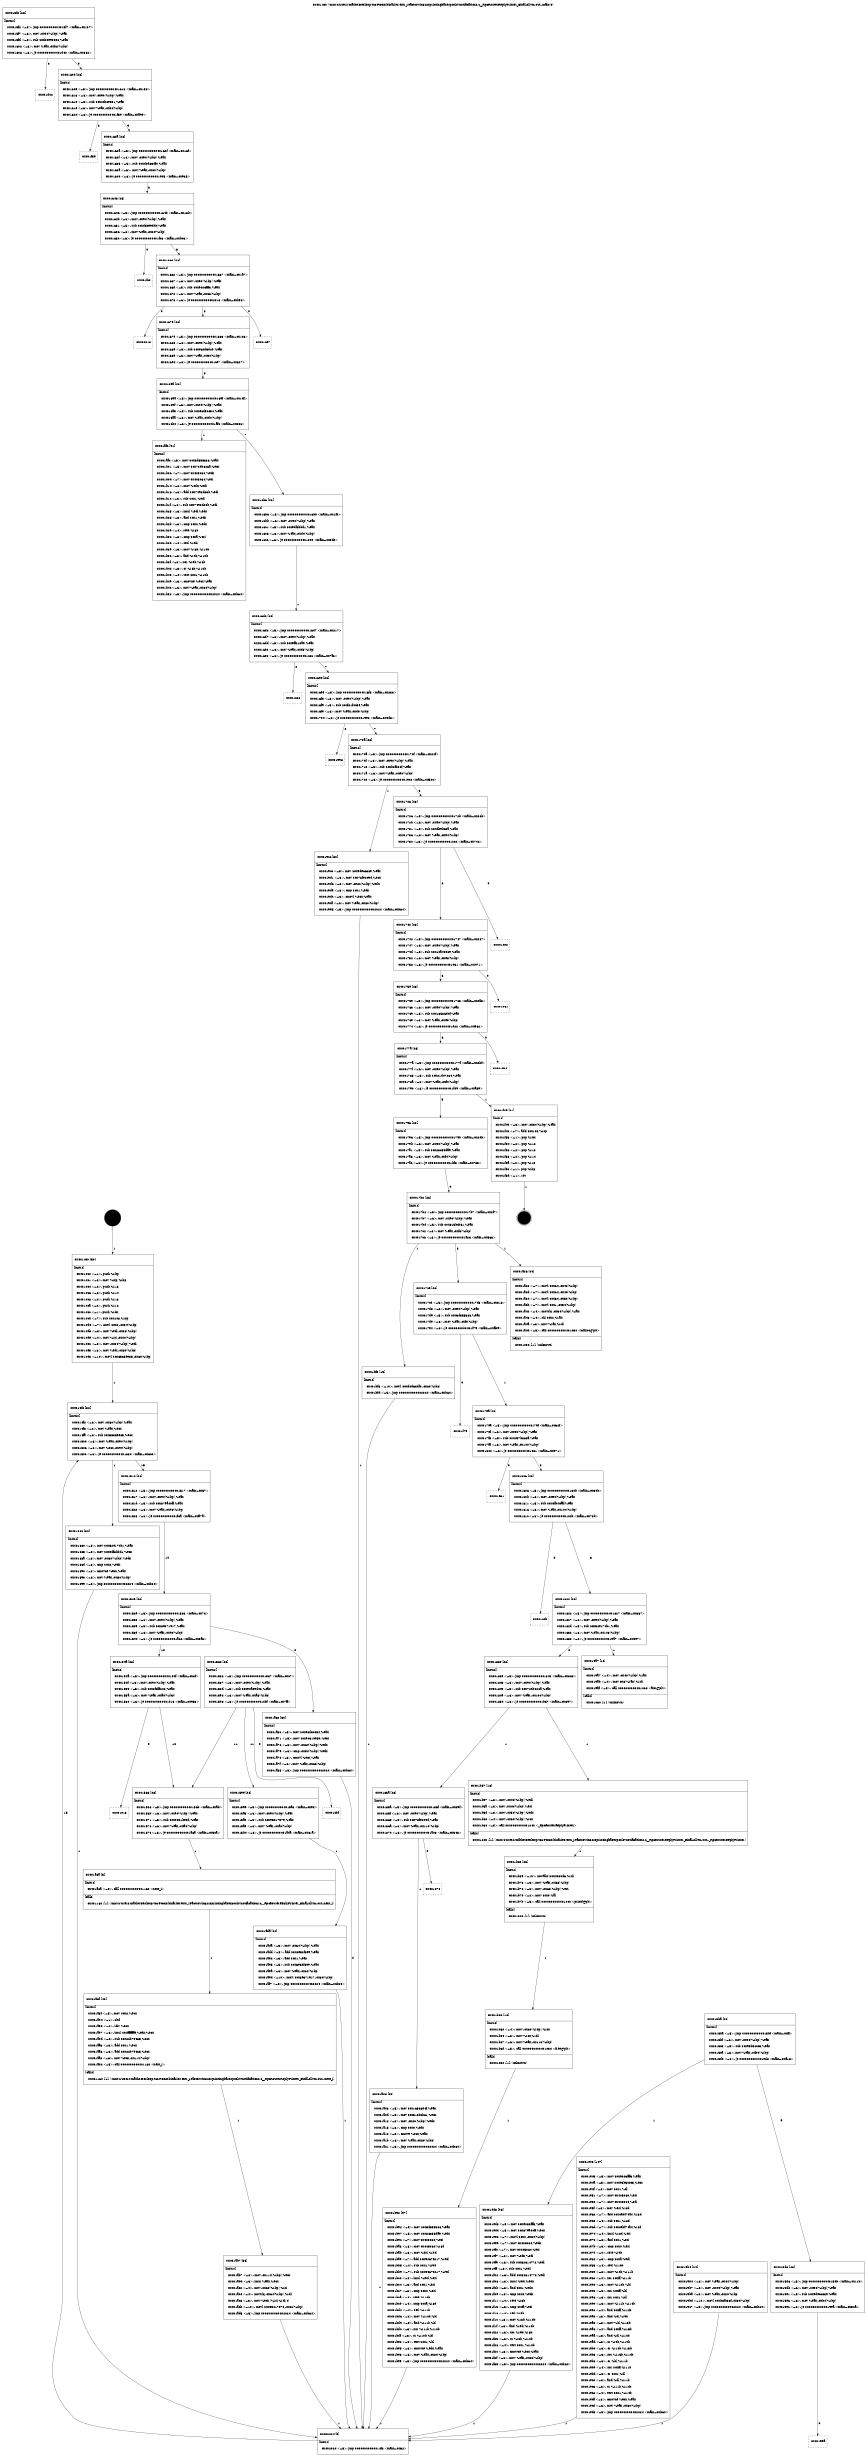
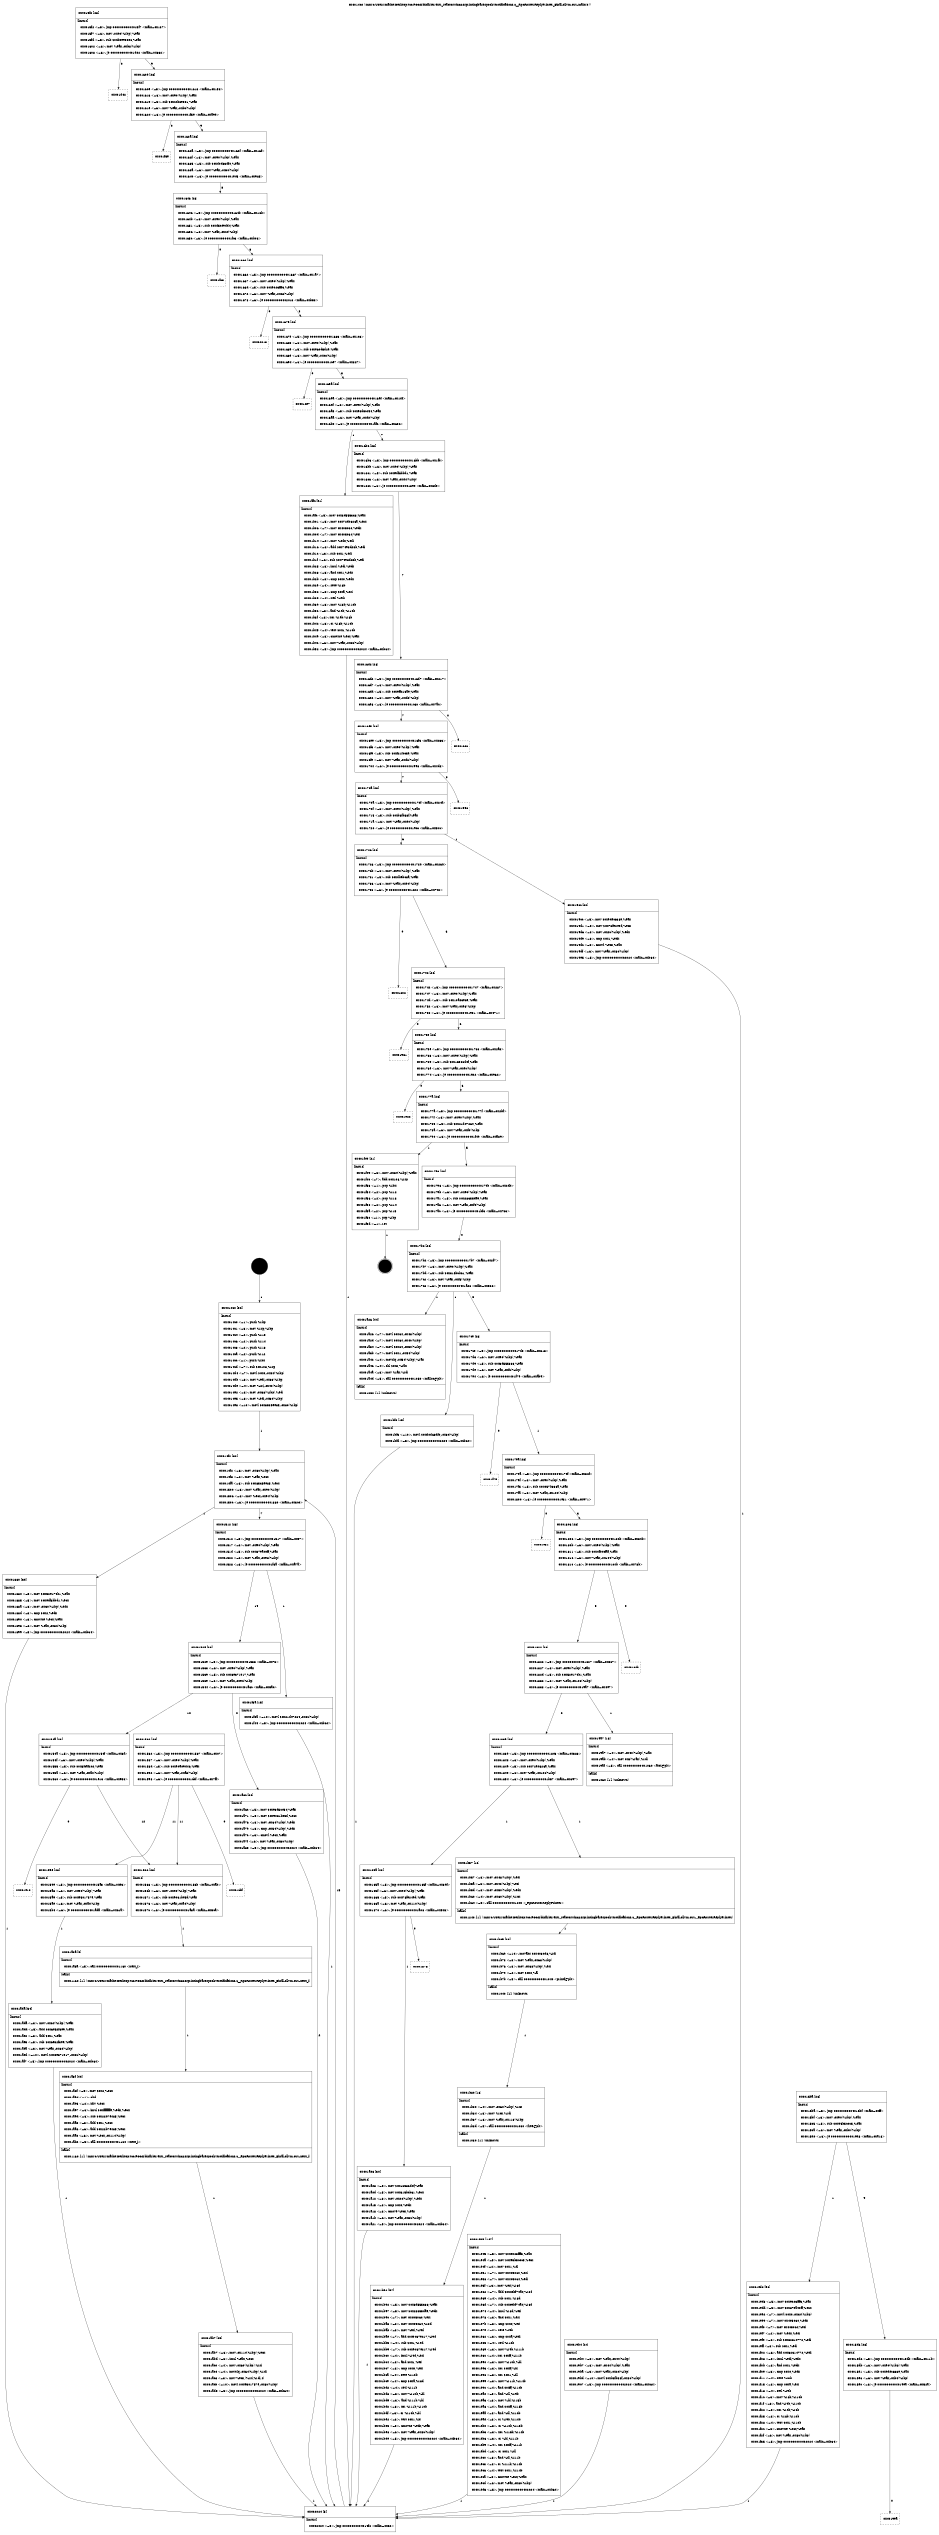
(253, 319) -> (308, 382)
(143, 1466) -> (261, 1514)
none -> (346, 1580)
none -> (286, 1713)
